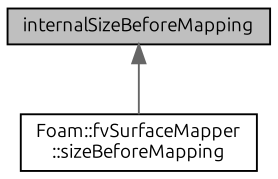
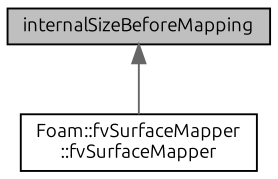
(139, 143) -> (139, 143)
